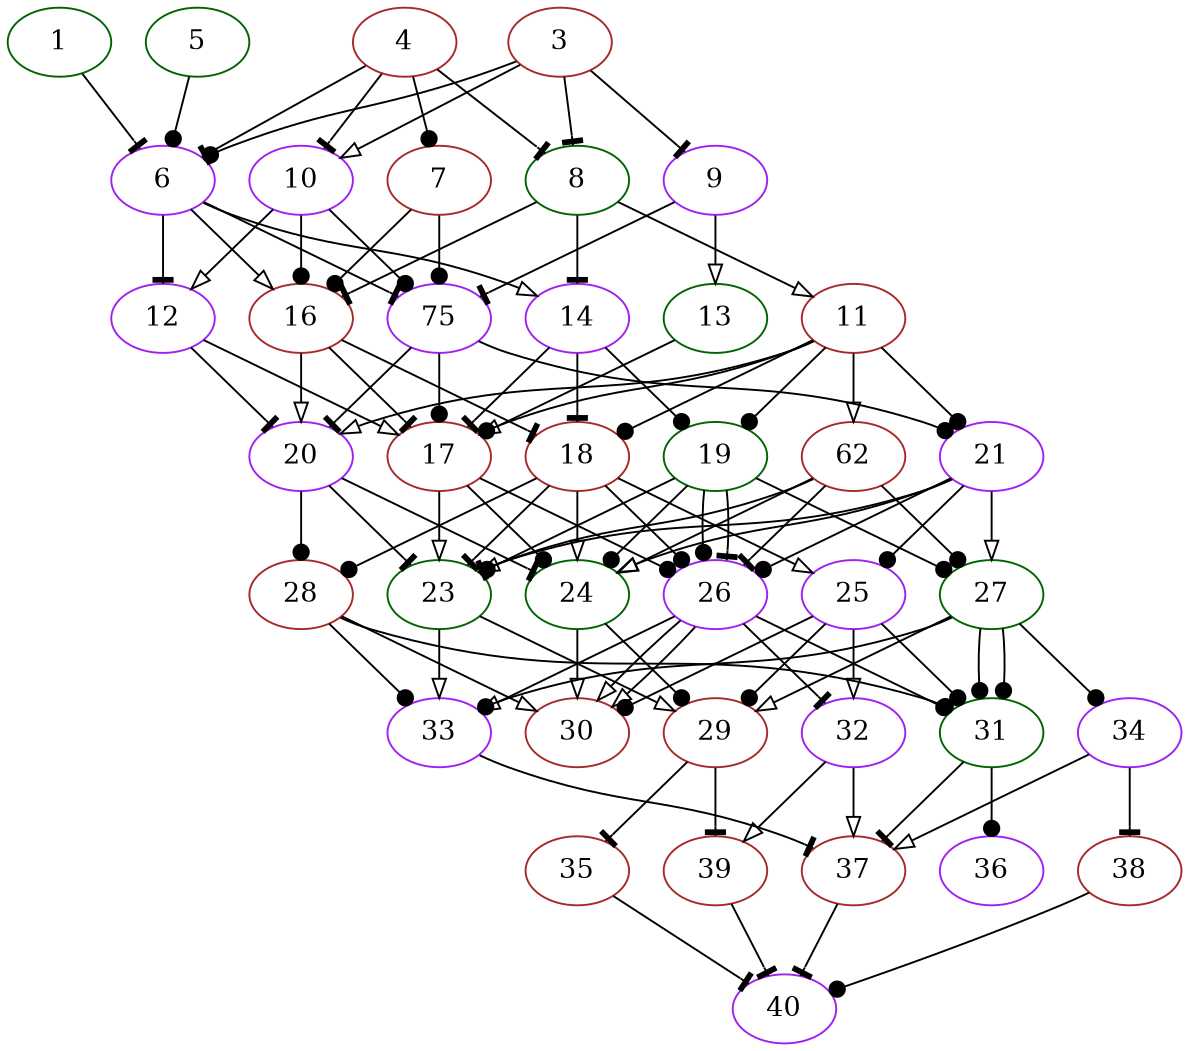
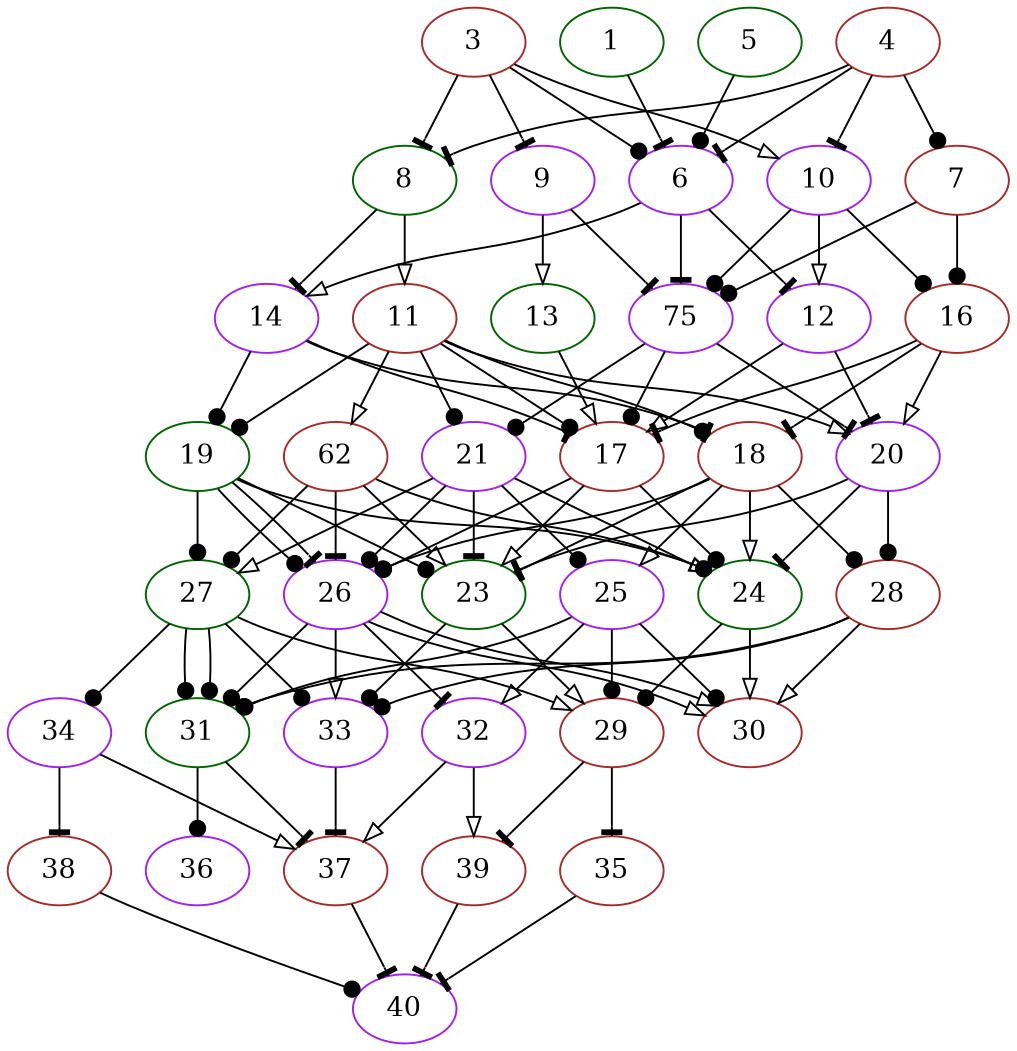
(223, 241) -> none
(453, 243) -> none
(439, 654) -> (411, 658)
